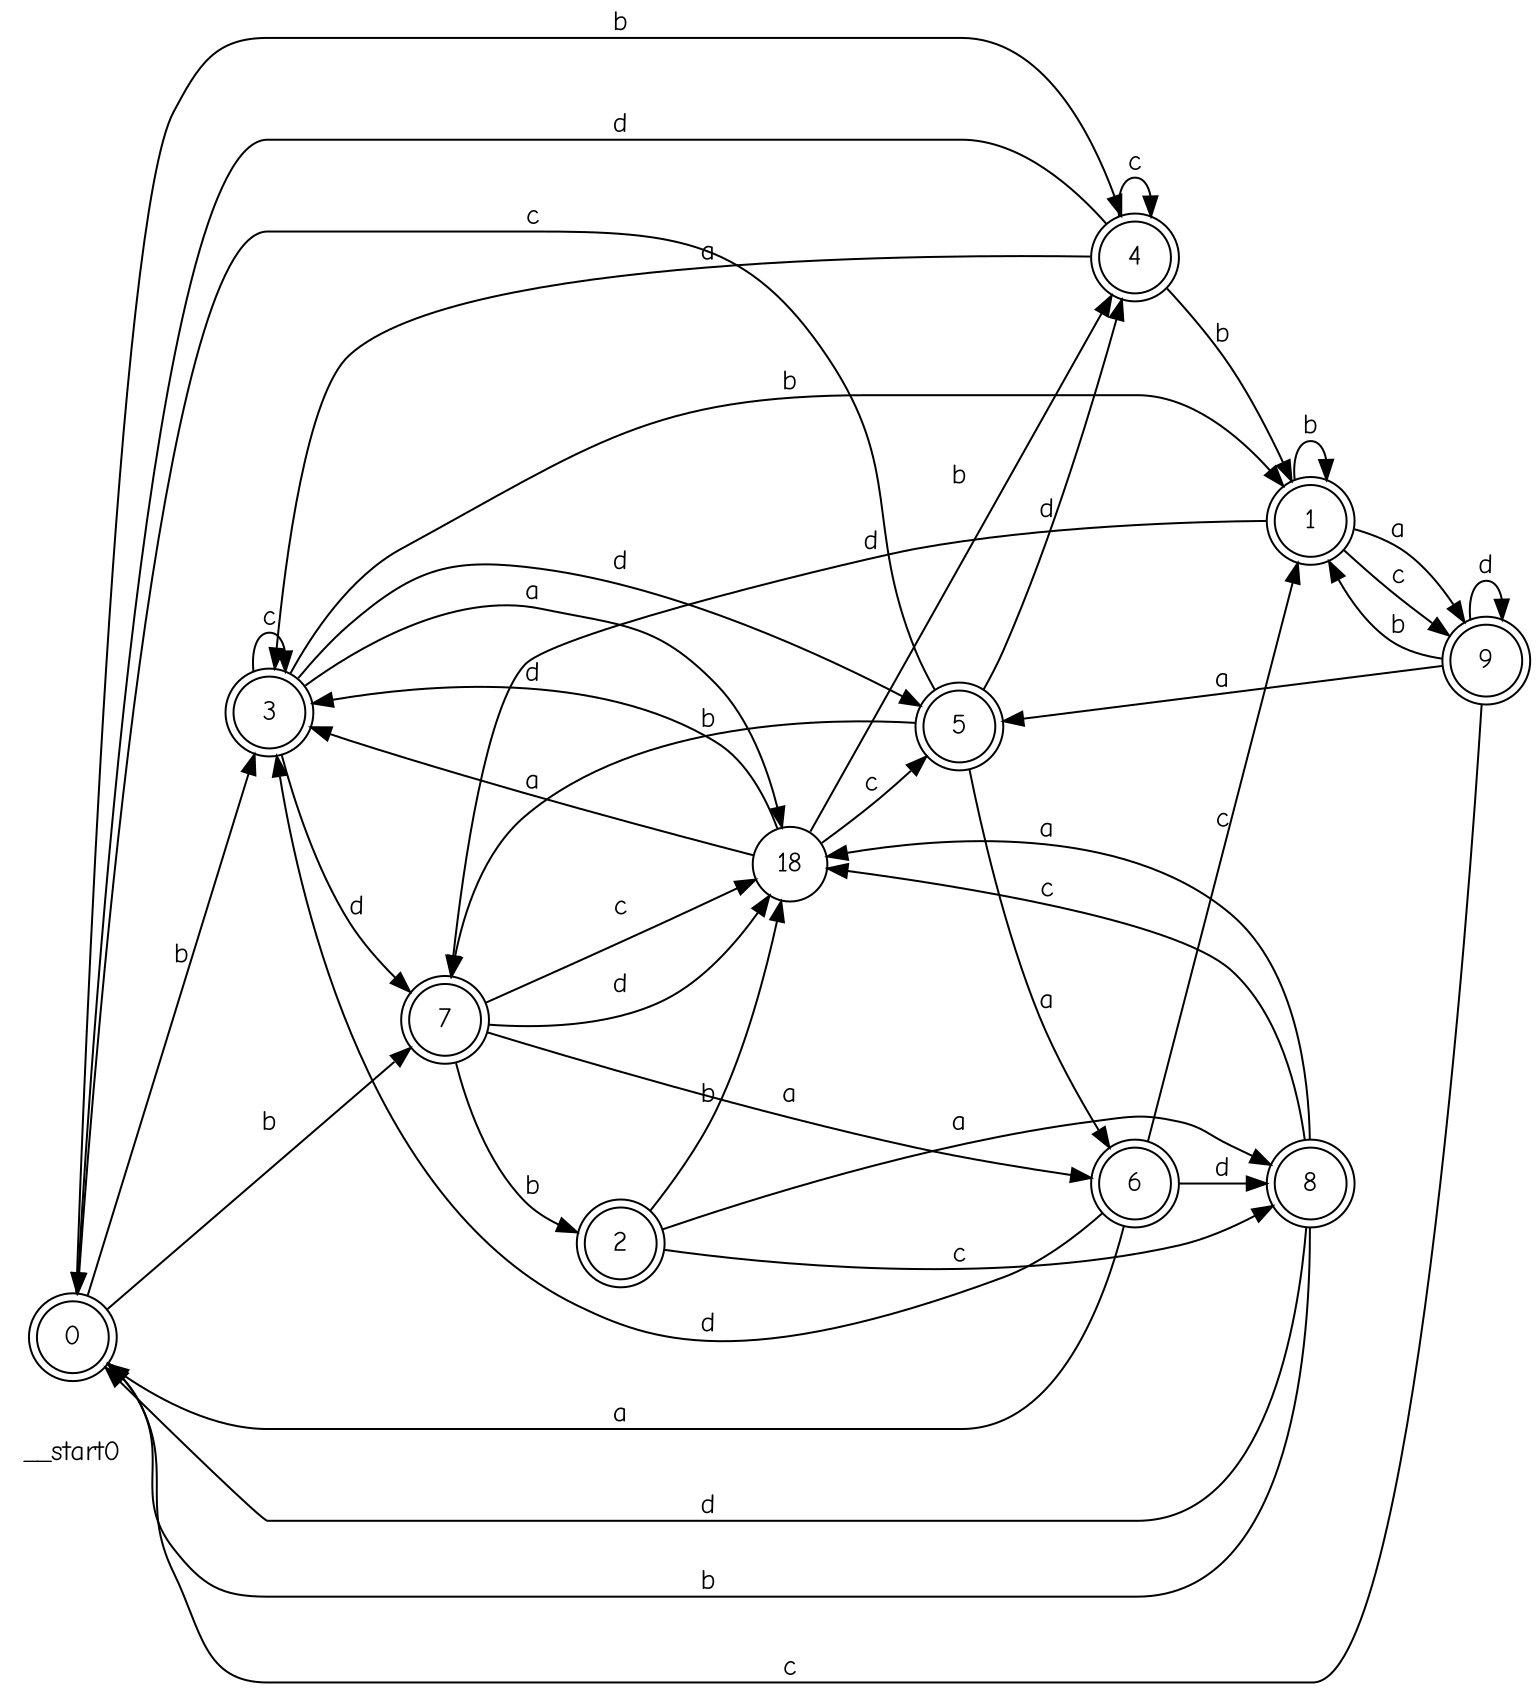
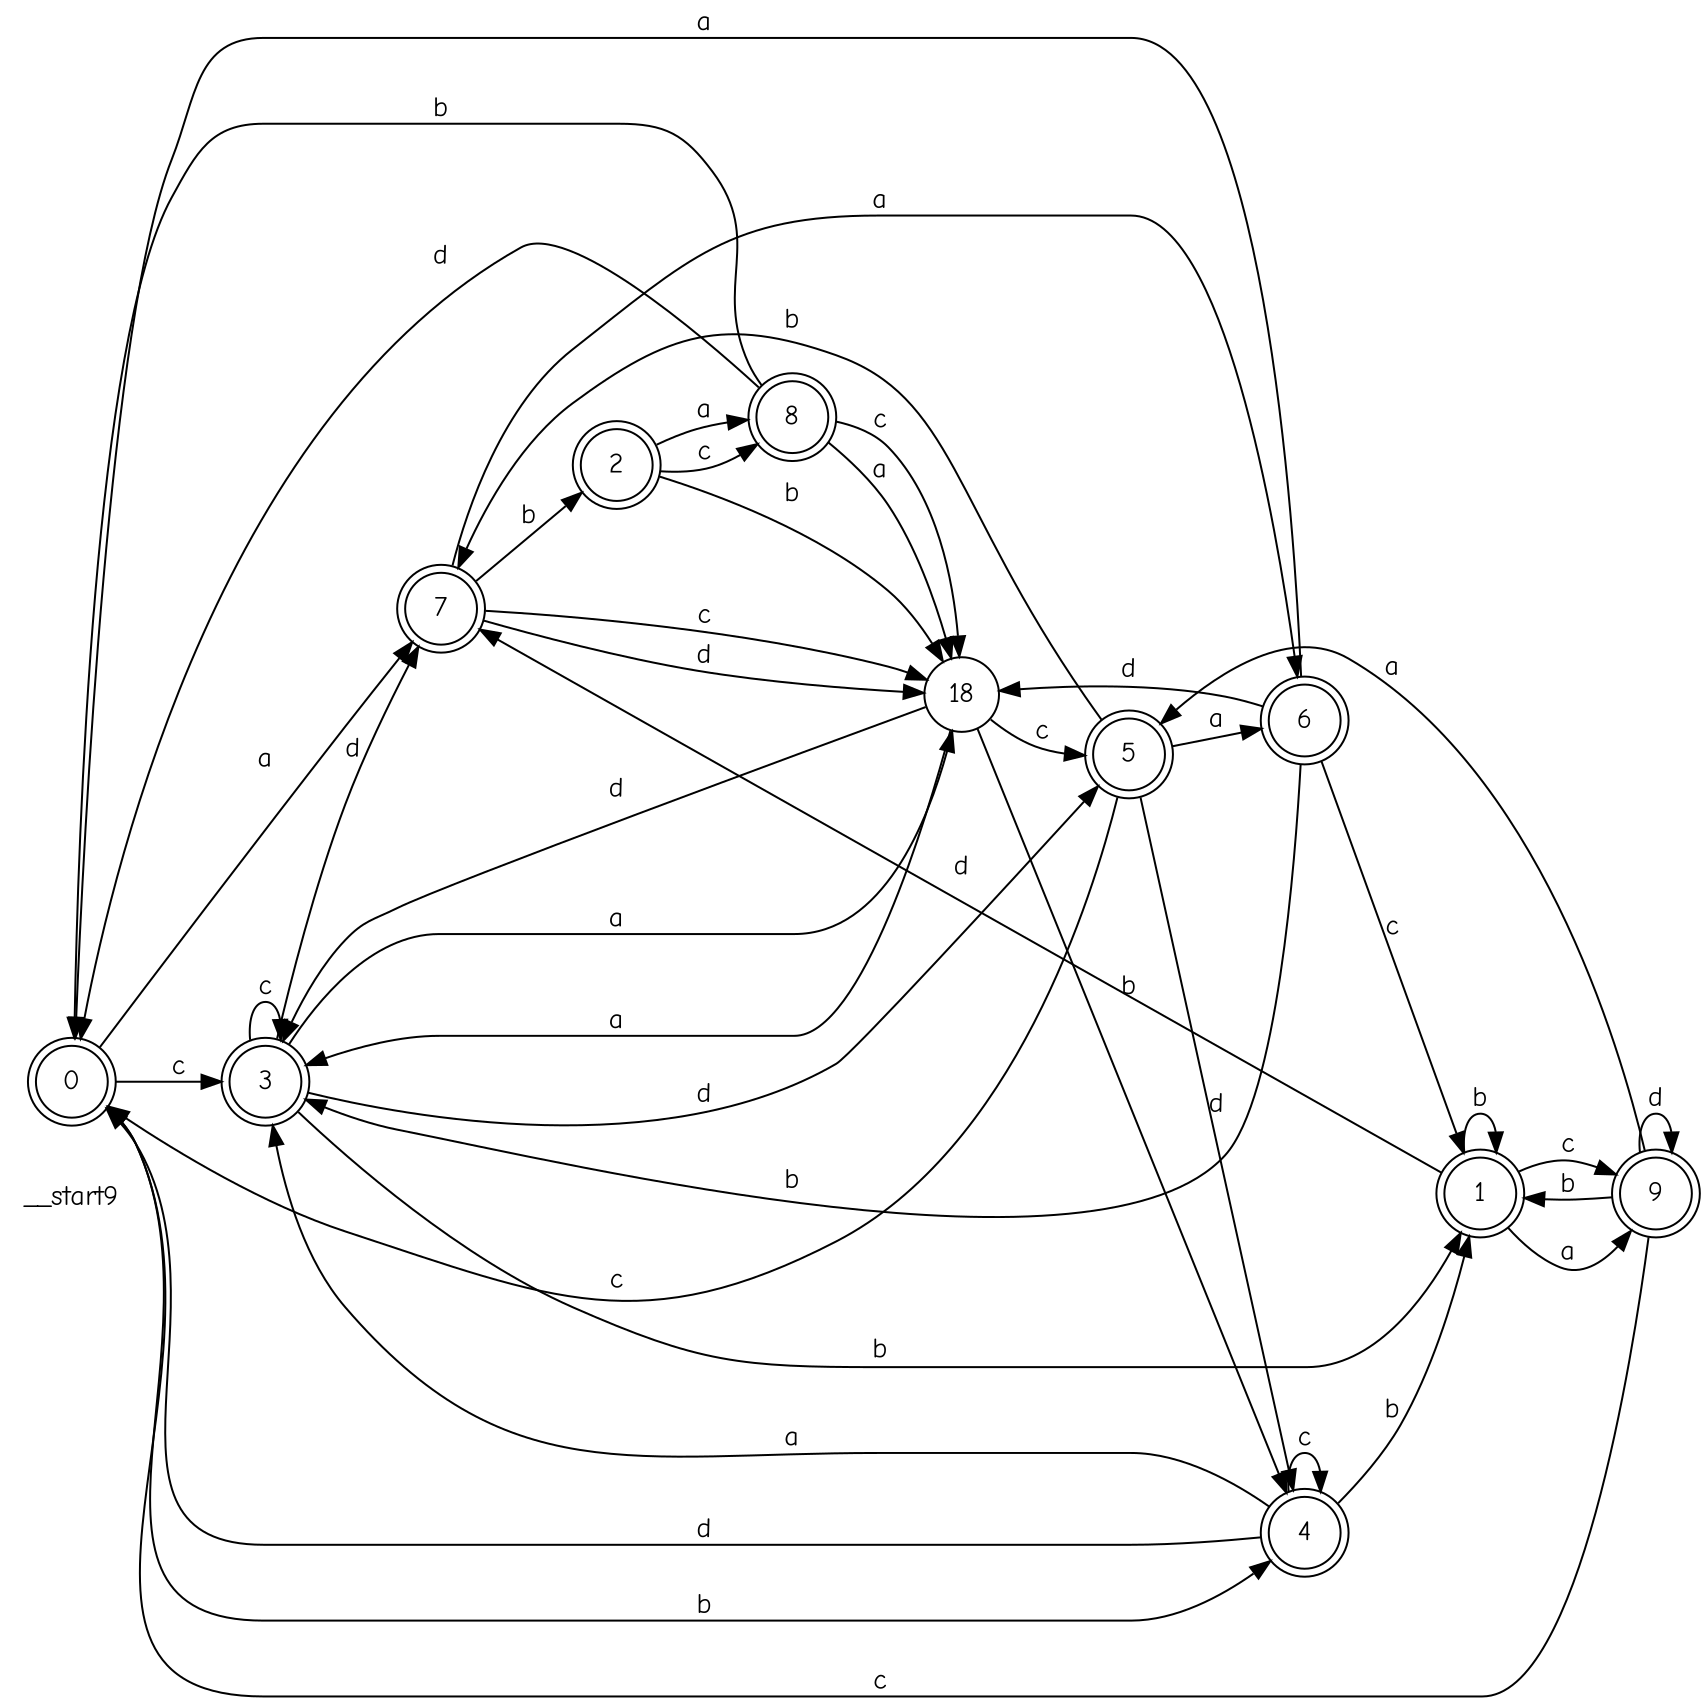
(182, 955) -> (179, 1067)
(269, 1123) -> (265, 759)
(1213, 1184) -> (1142, 687)
(709, 1324) -> (792, 1181)
(73, 1453) -> (72, 1197)
